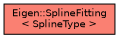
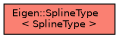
(59, 19) -> (59, 19)
